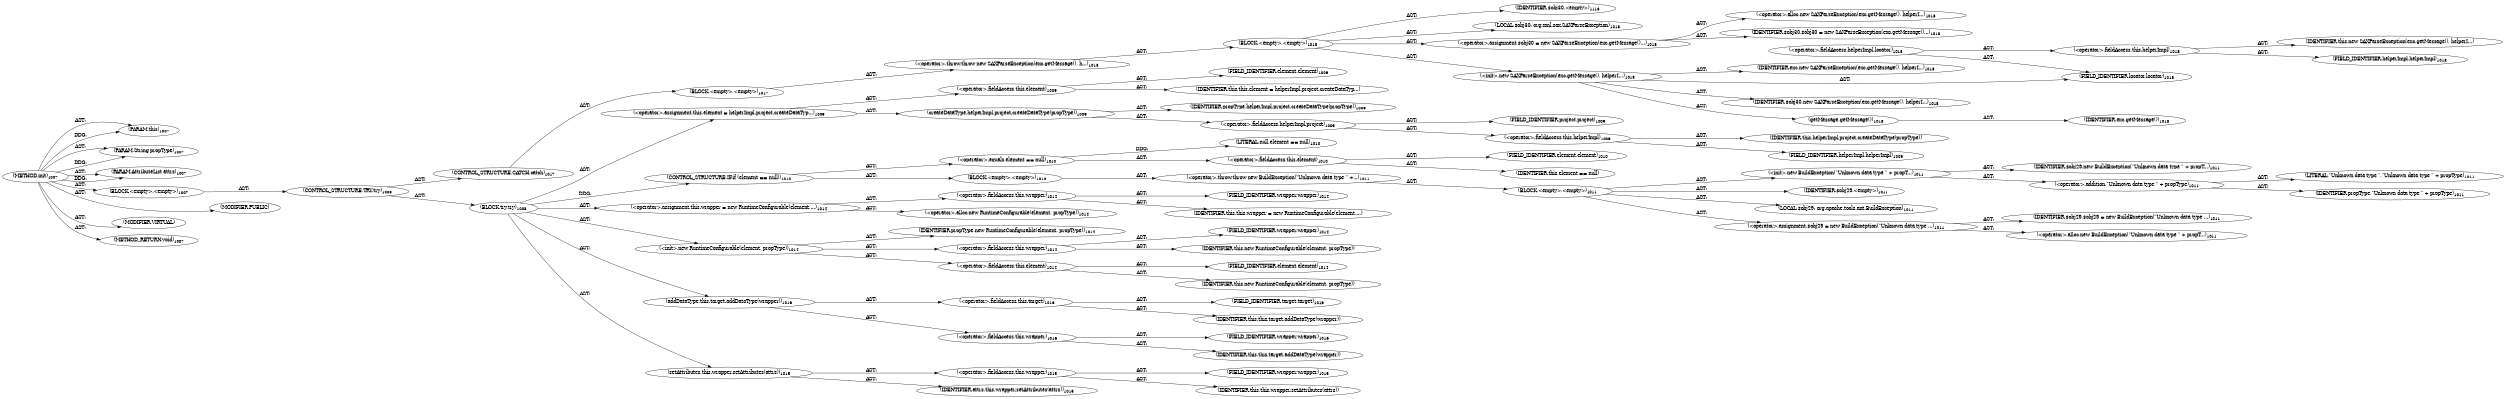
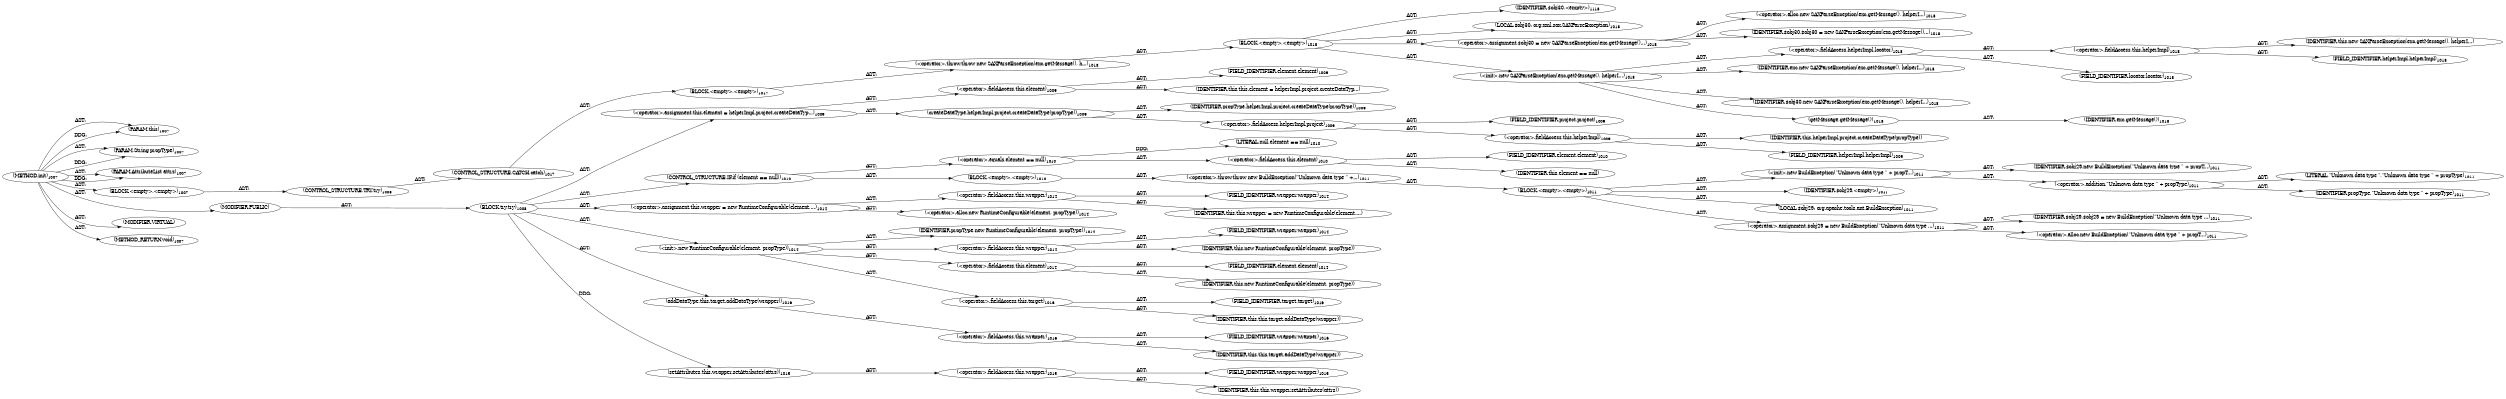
(1853, 84) -> (1692, 62)
(586, 194) -> (586, 194)
(430, 200) -> (373, 208)
(586, 294) -> (586, 294)
(876, 302) -> (867, 275)
(1007, 391) -> none
